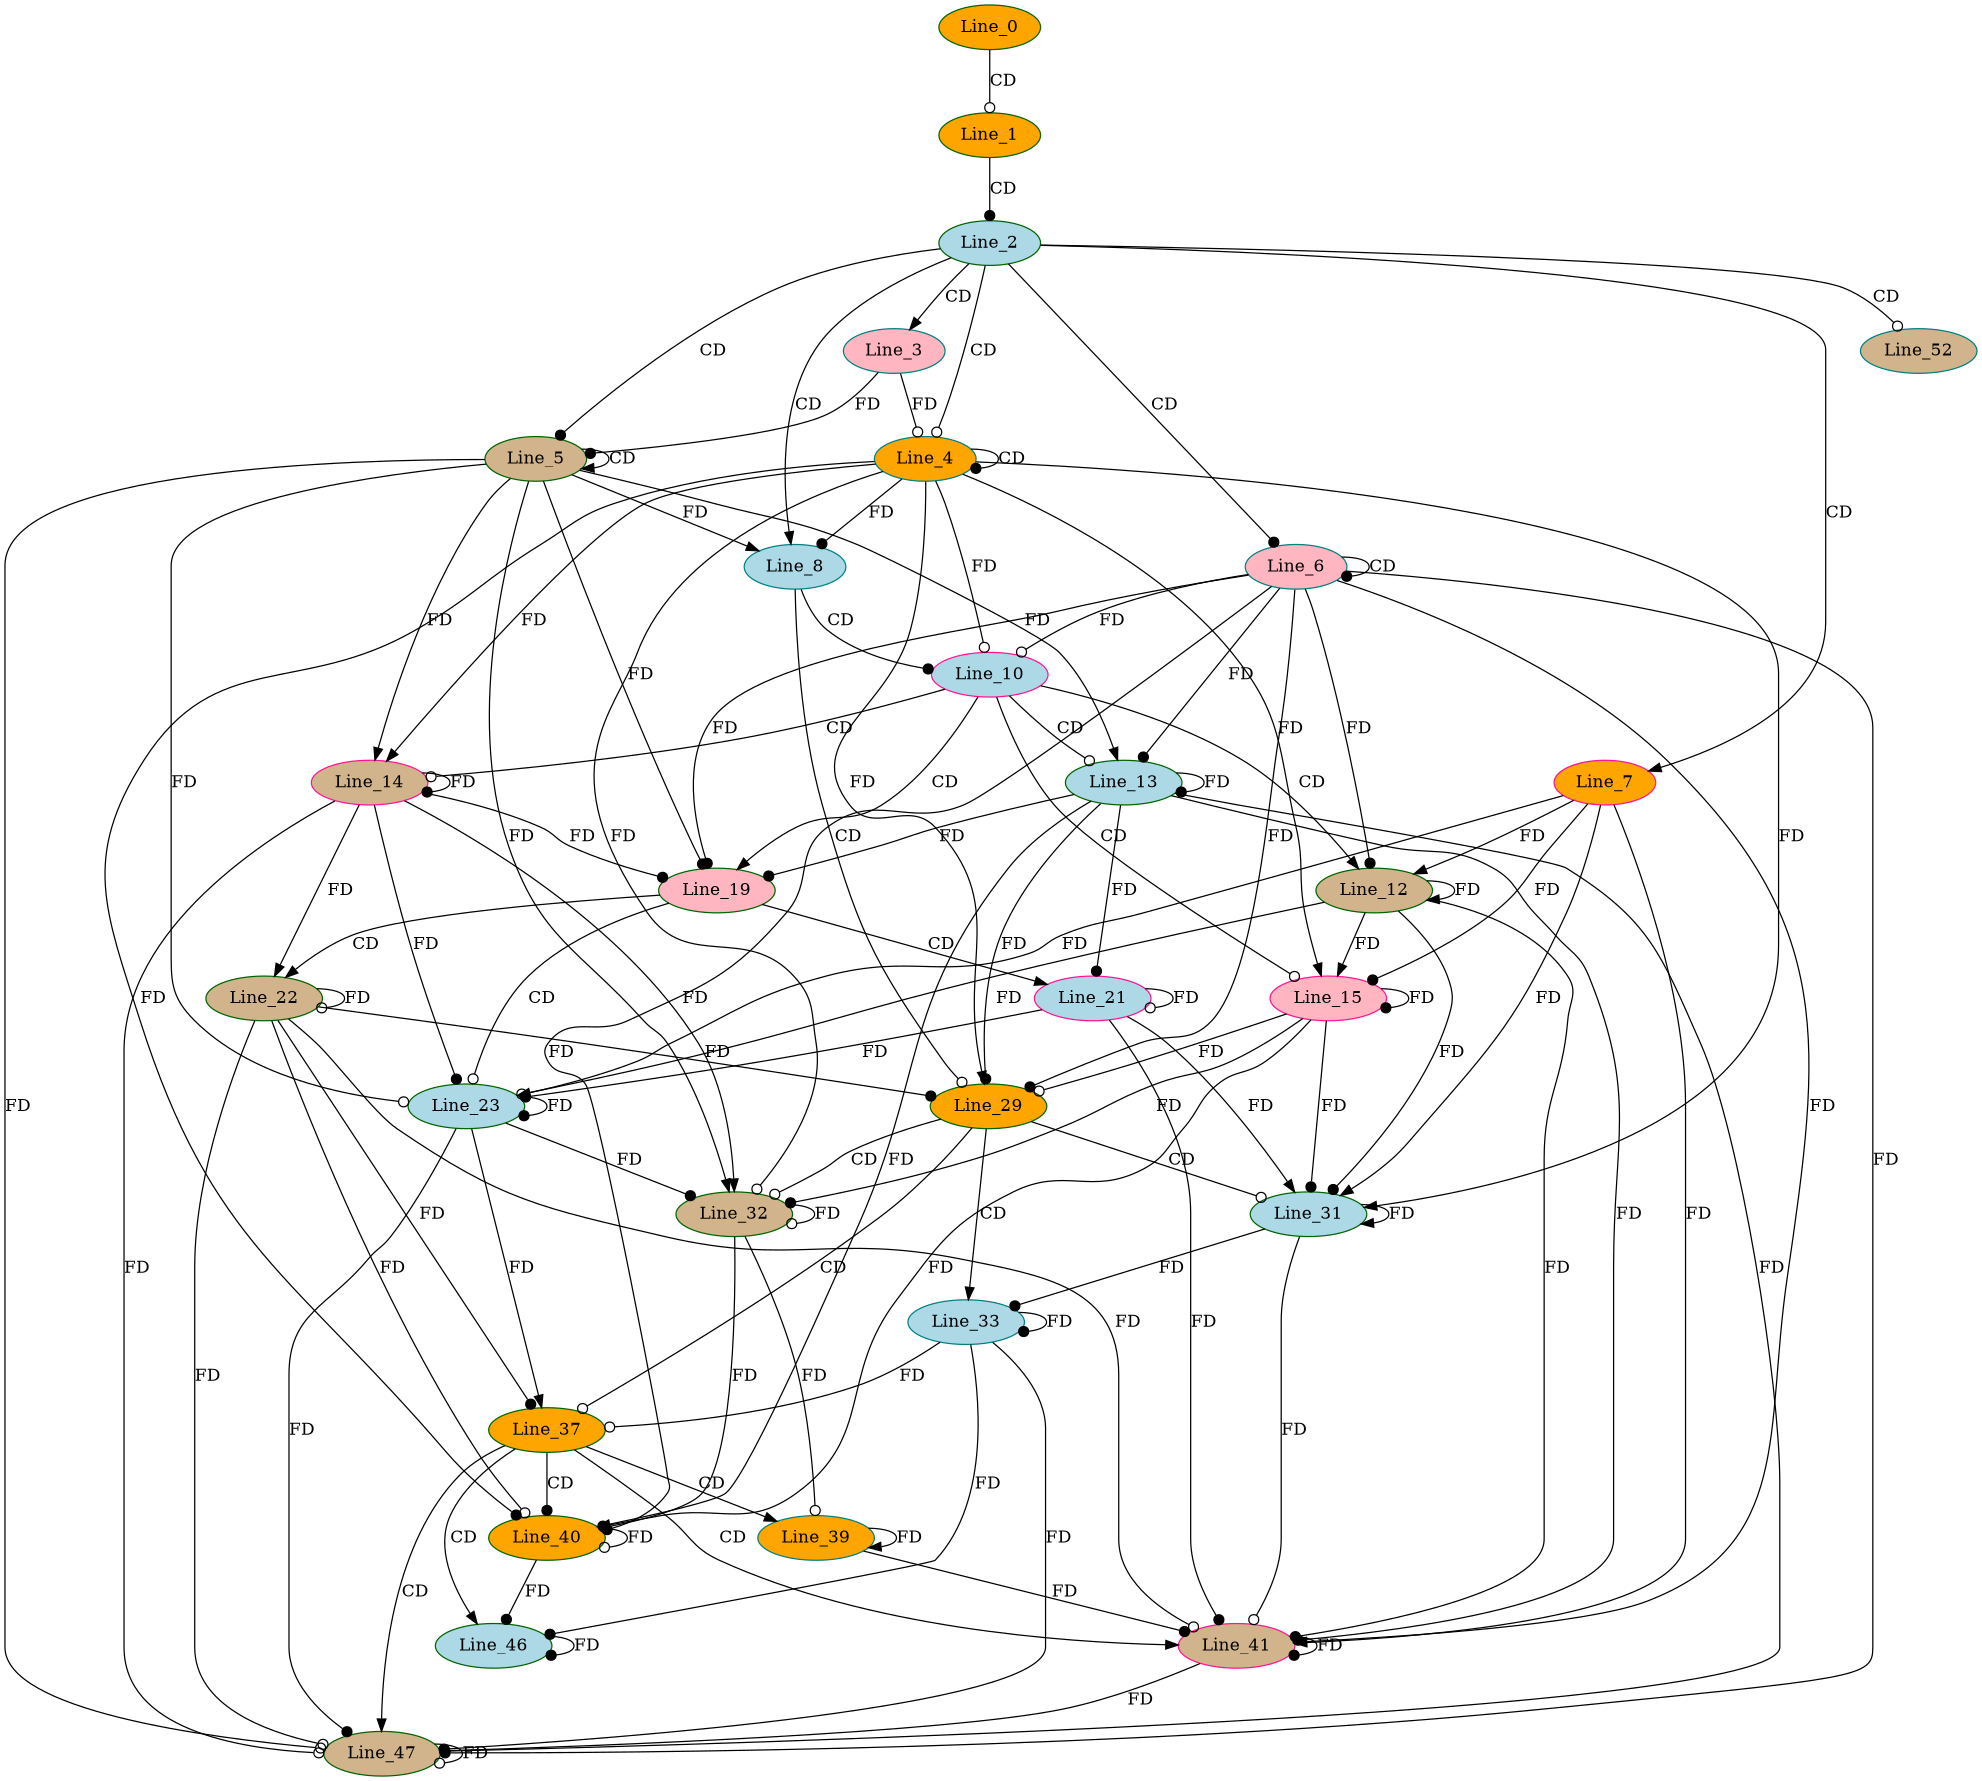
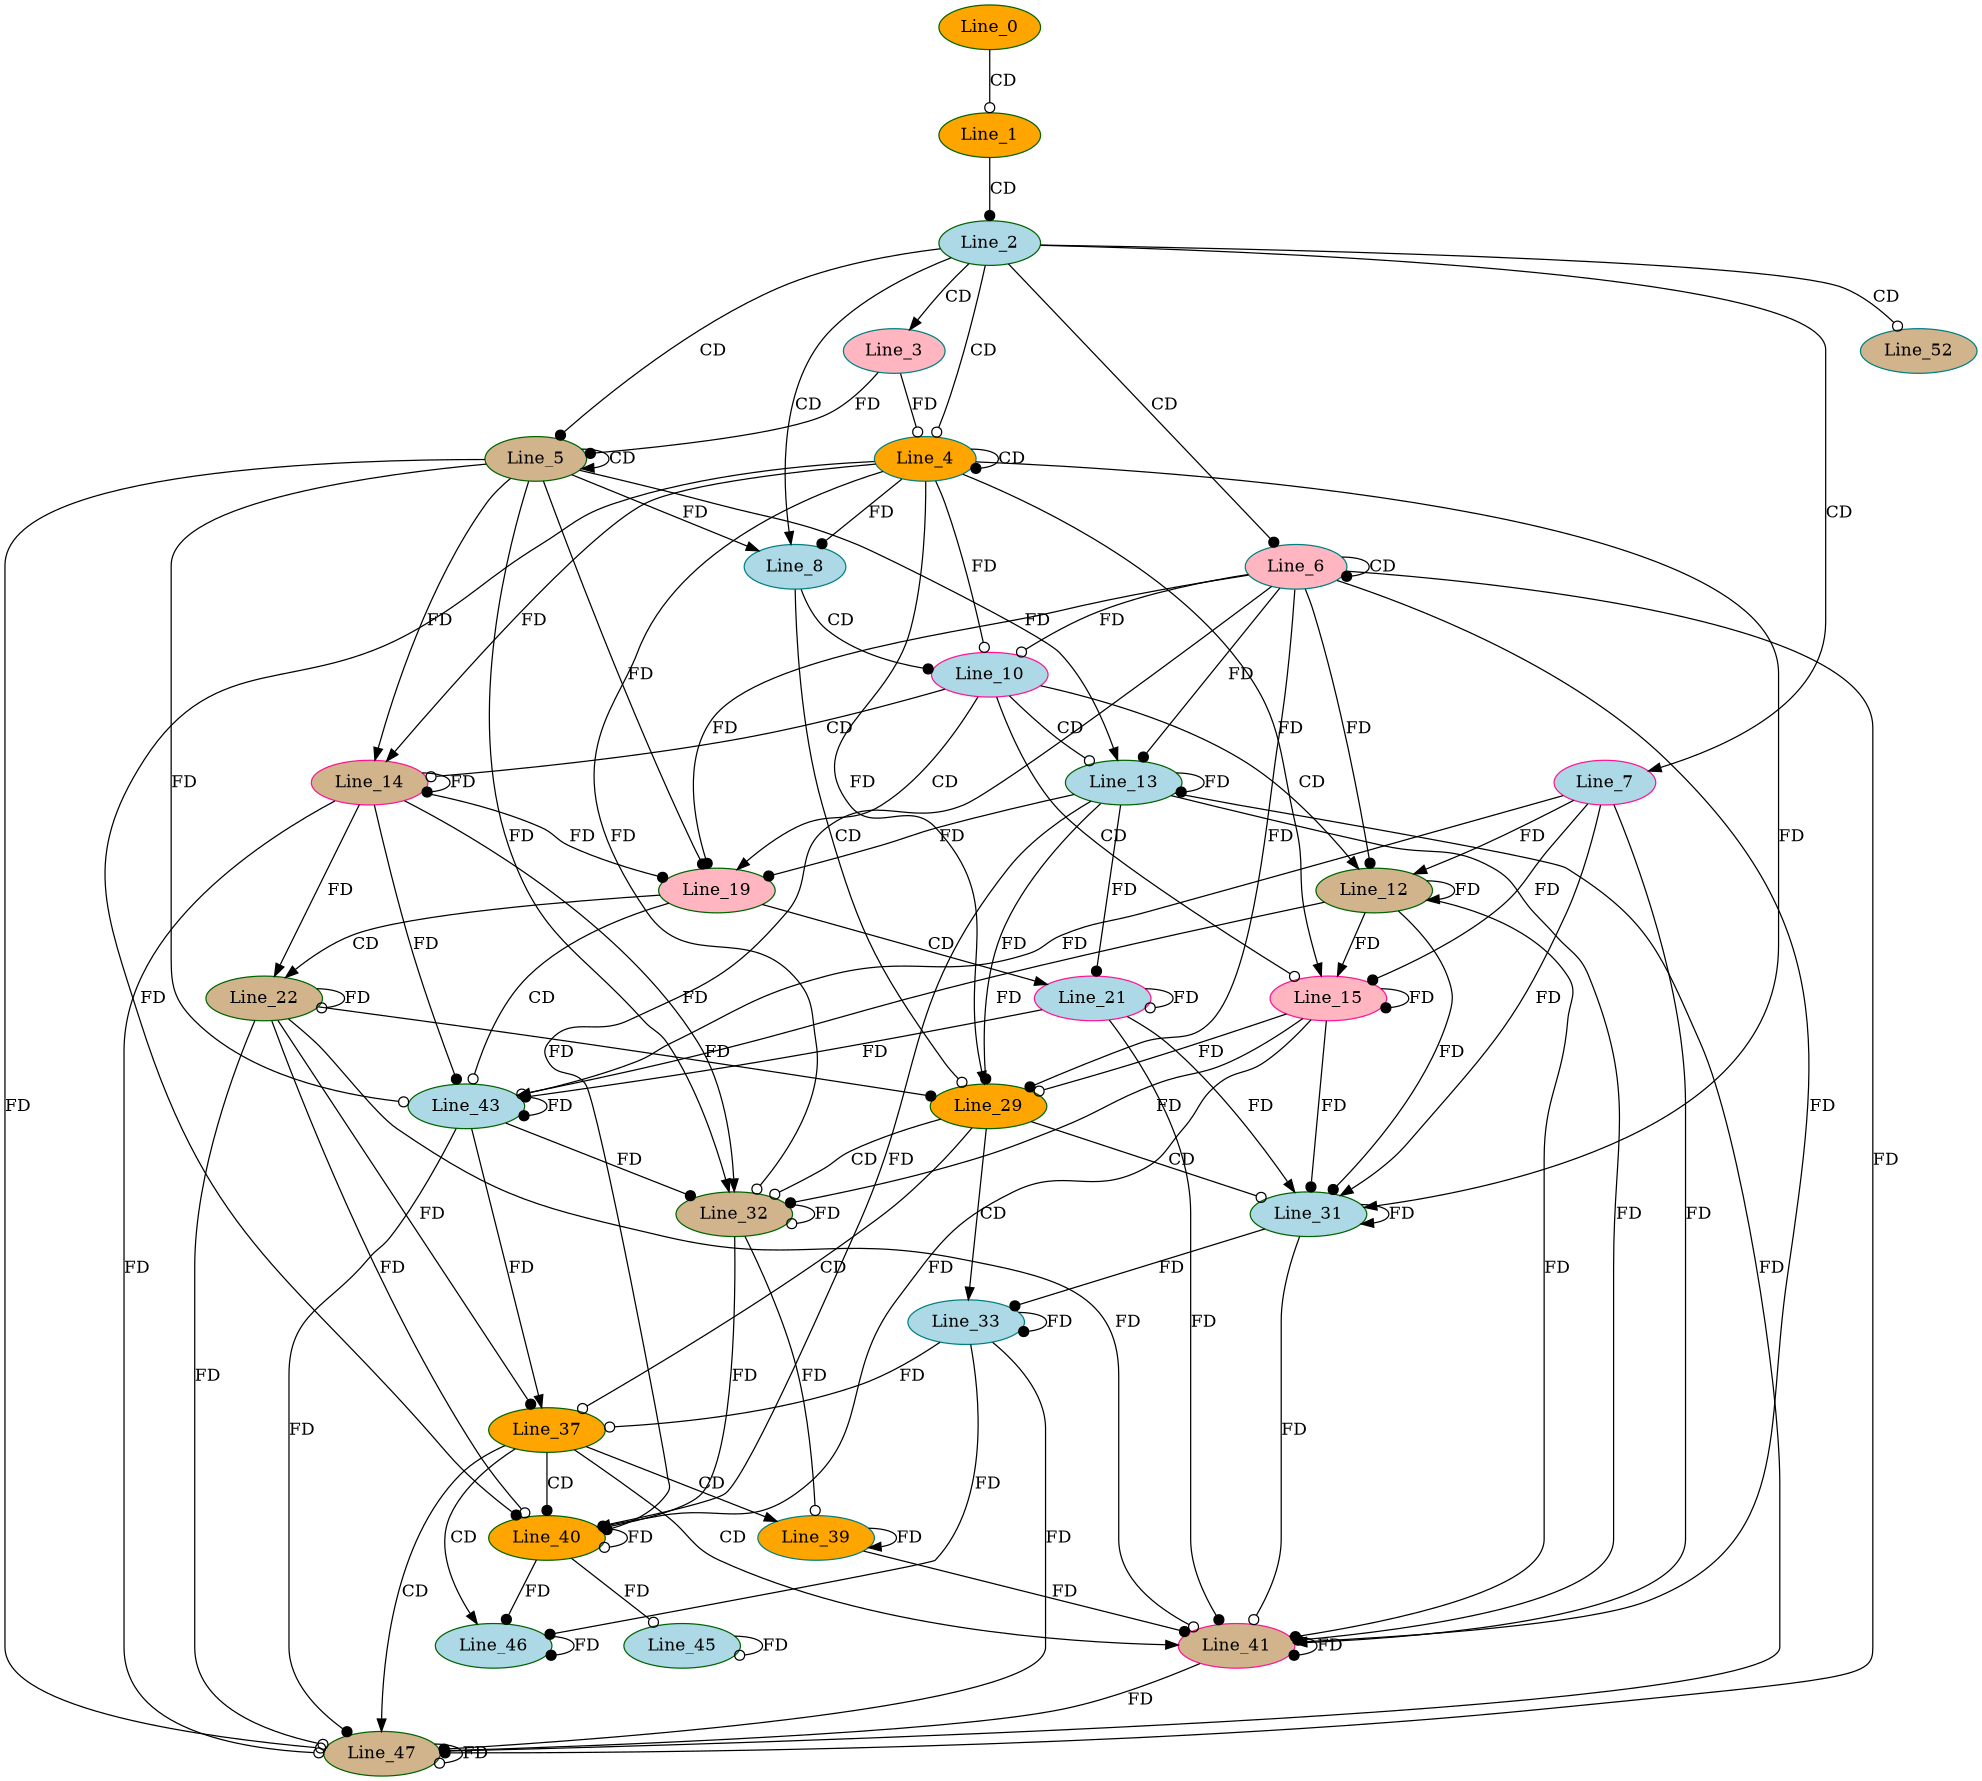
(1605, 783) -> (1605, 783)
(466, 1106) -> (466, 1106)
none -> (682, 1646)
